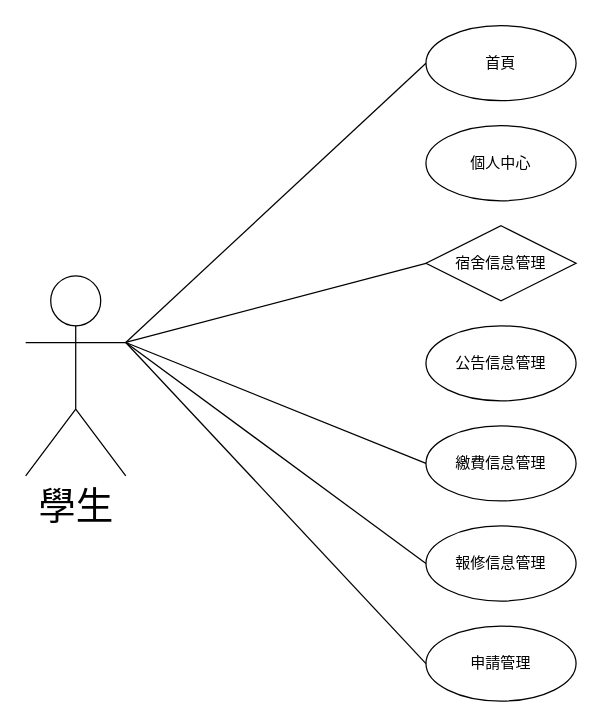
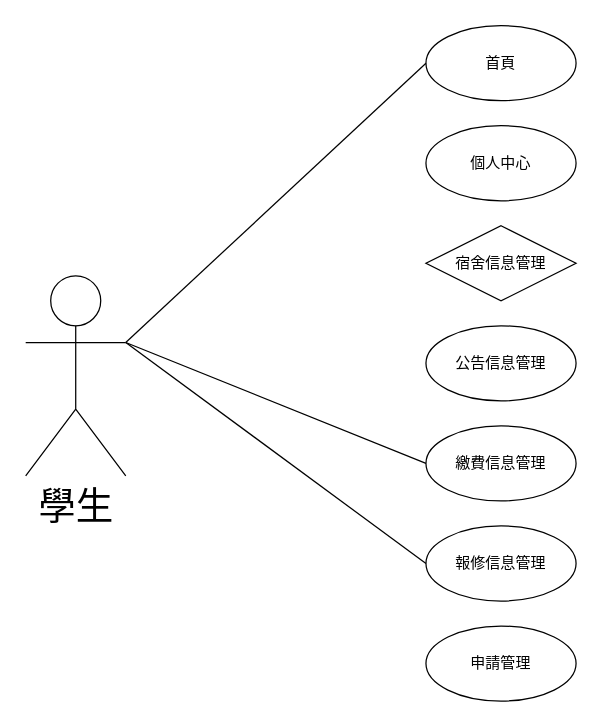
(277, 302) -> none
(281, 508) -> none
